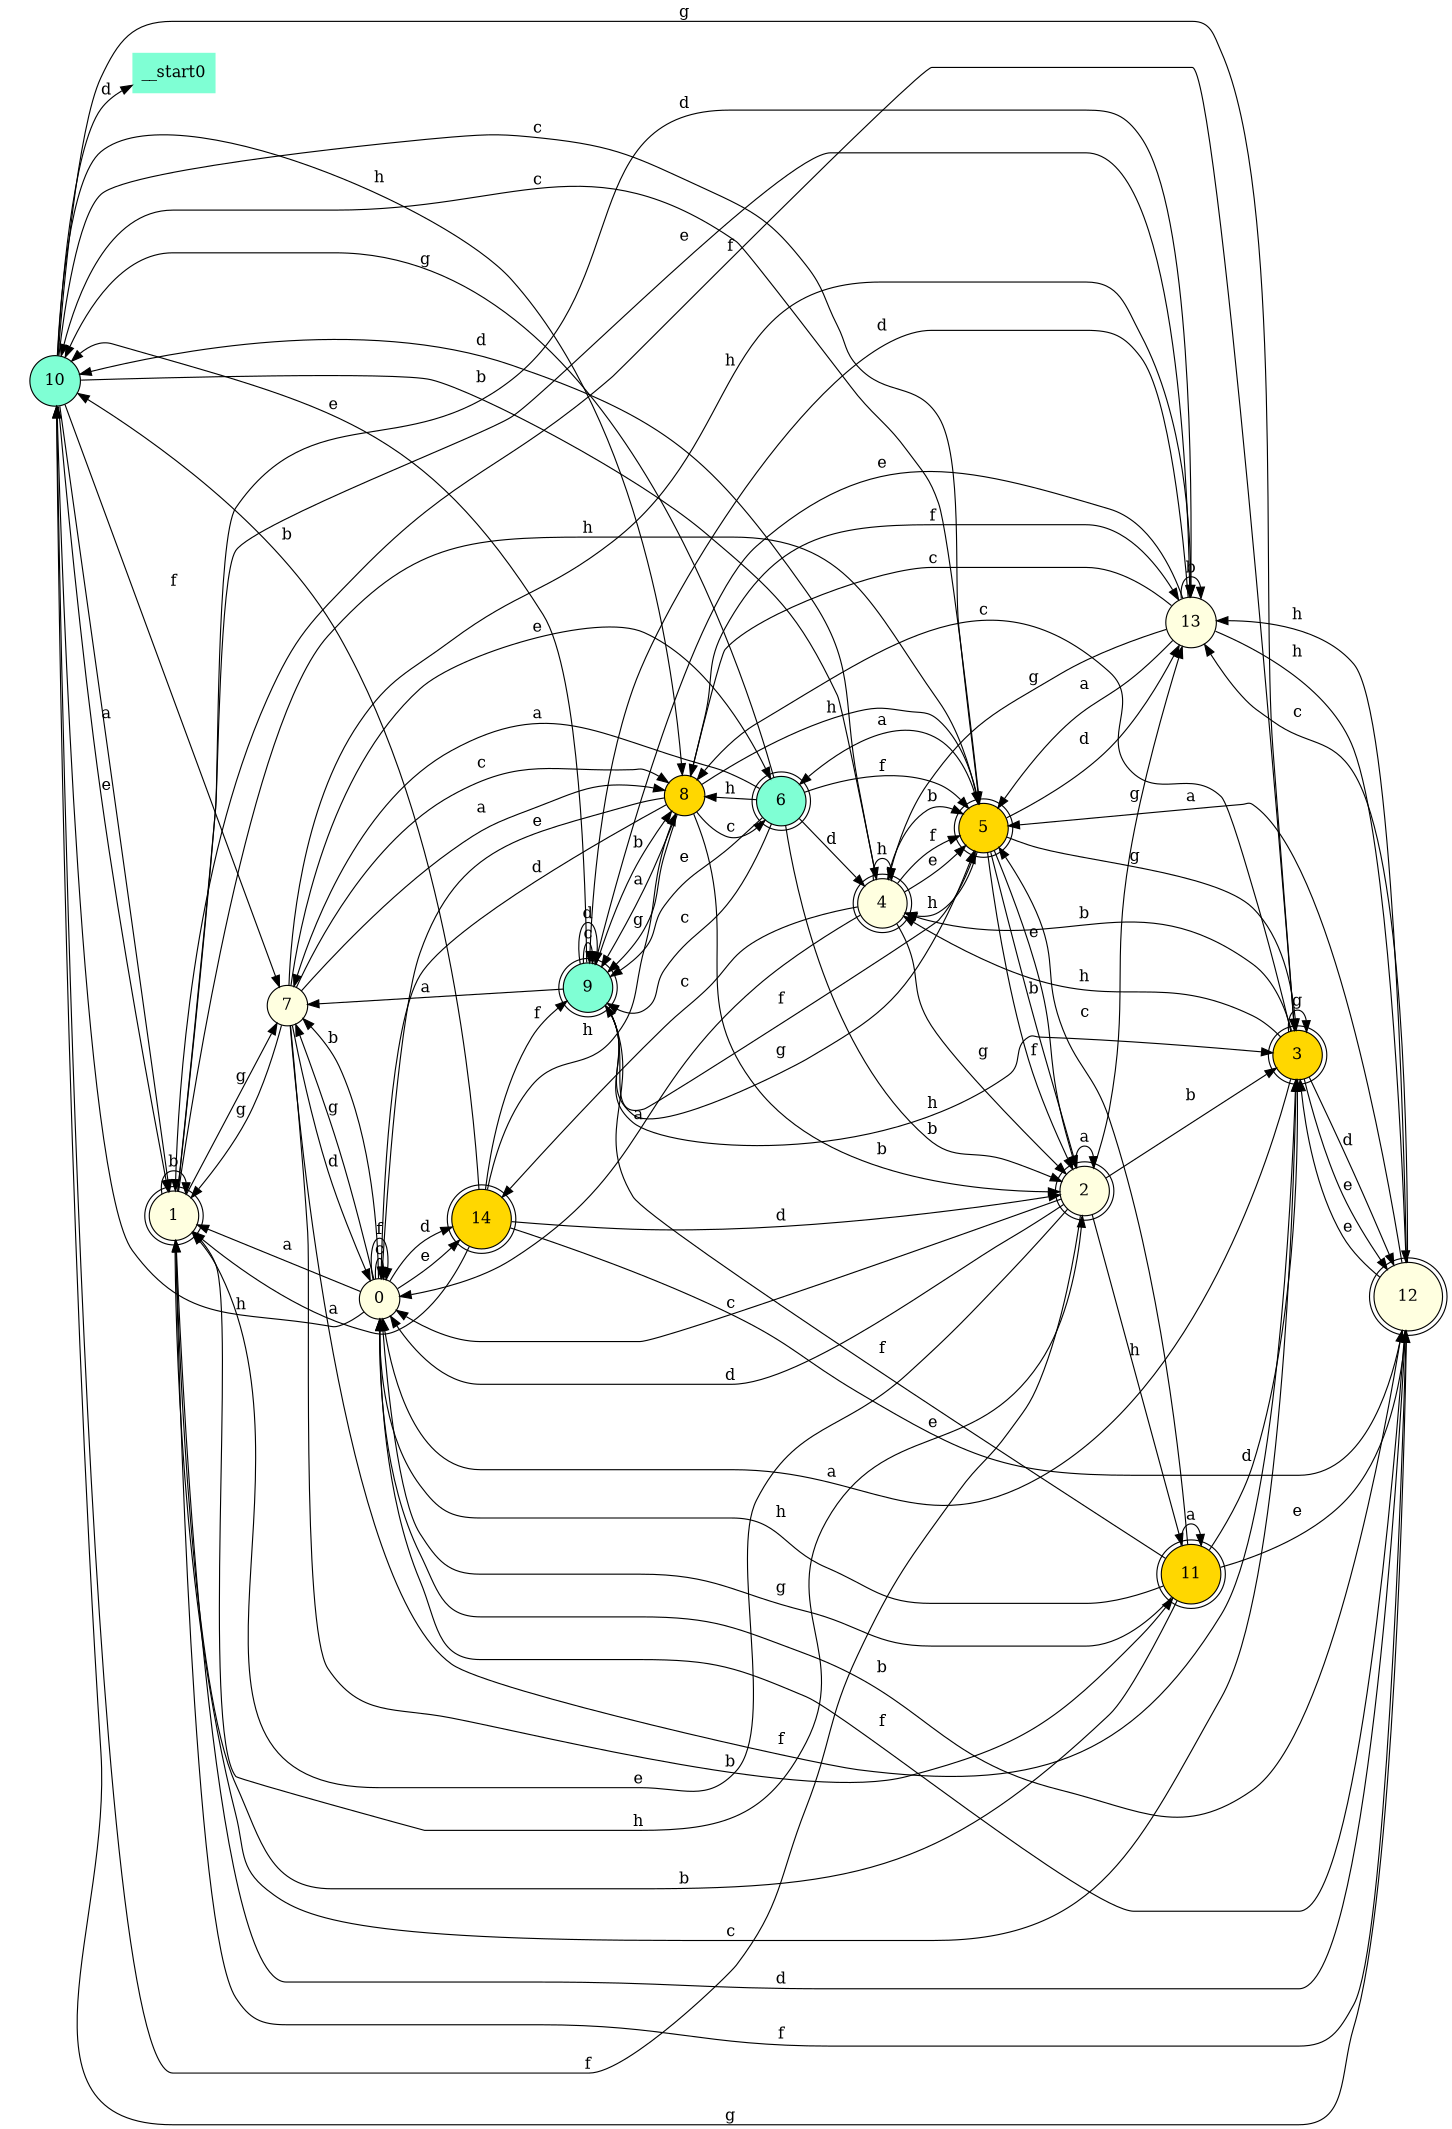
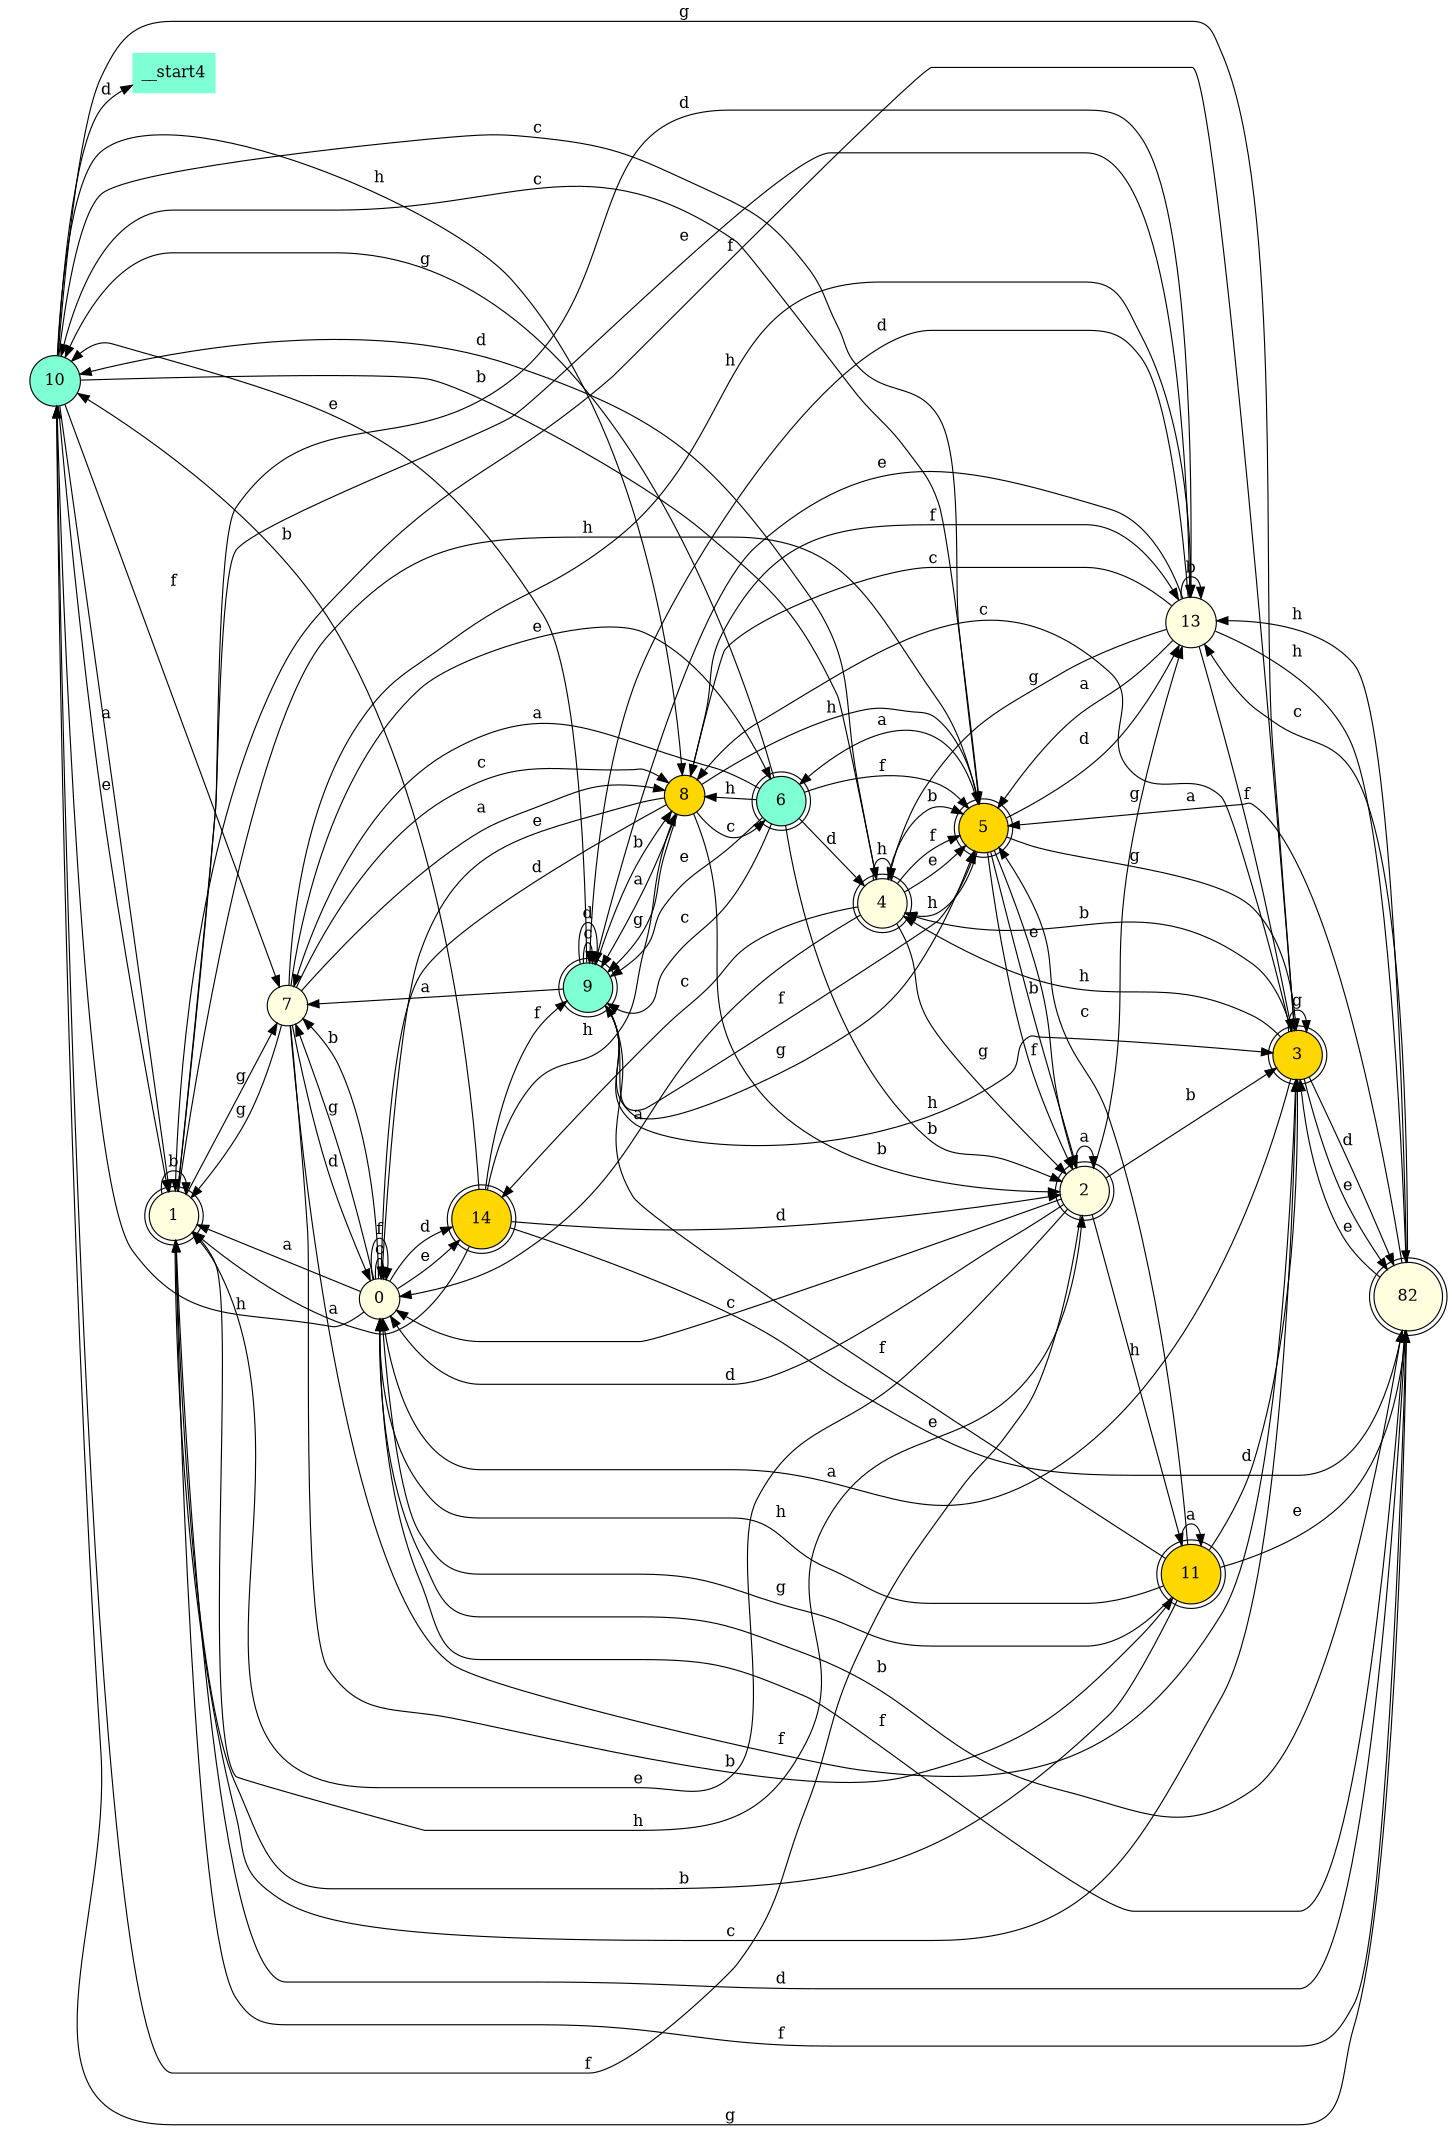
(174, 73) -> (174, 73)
none -> (1249, 832)
(1408, 1297) -> (1408, 1297)
